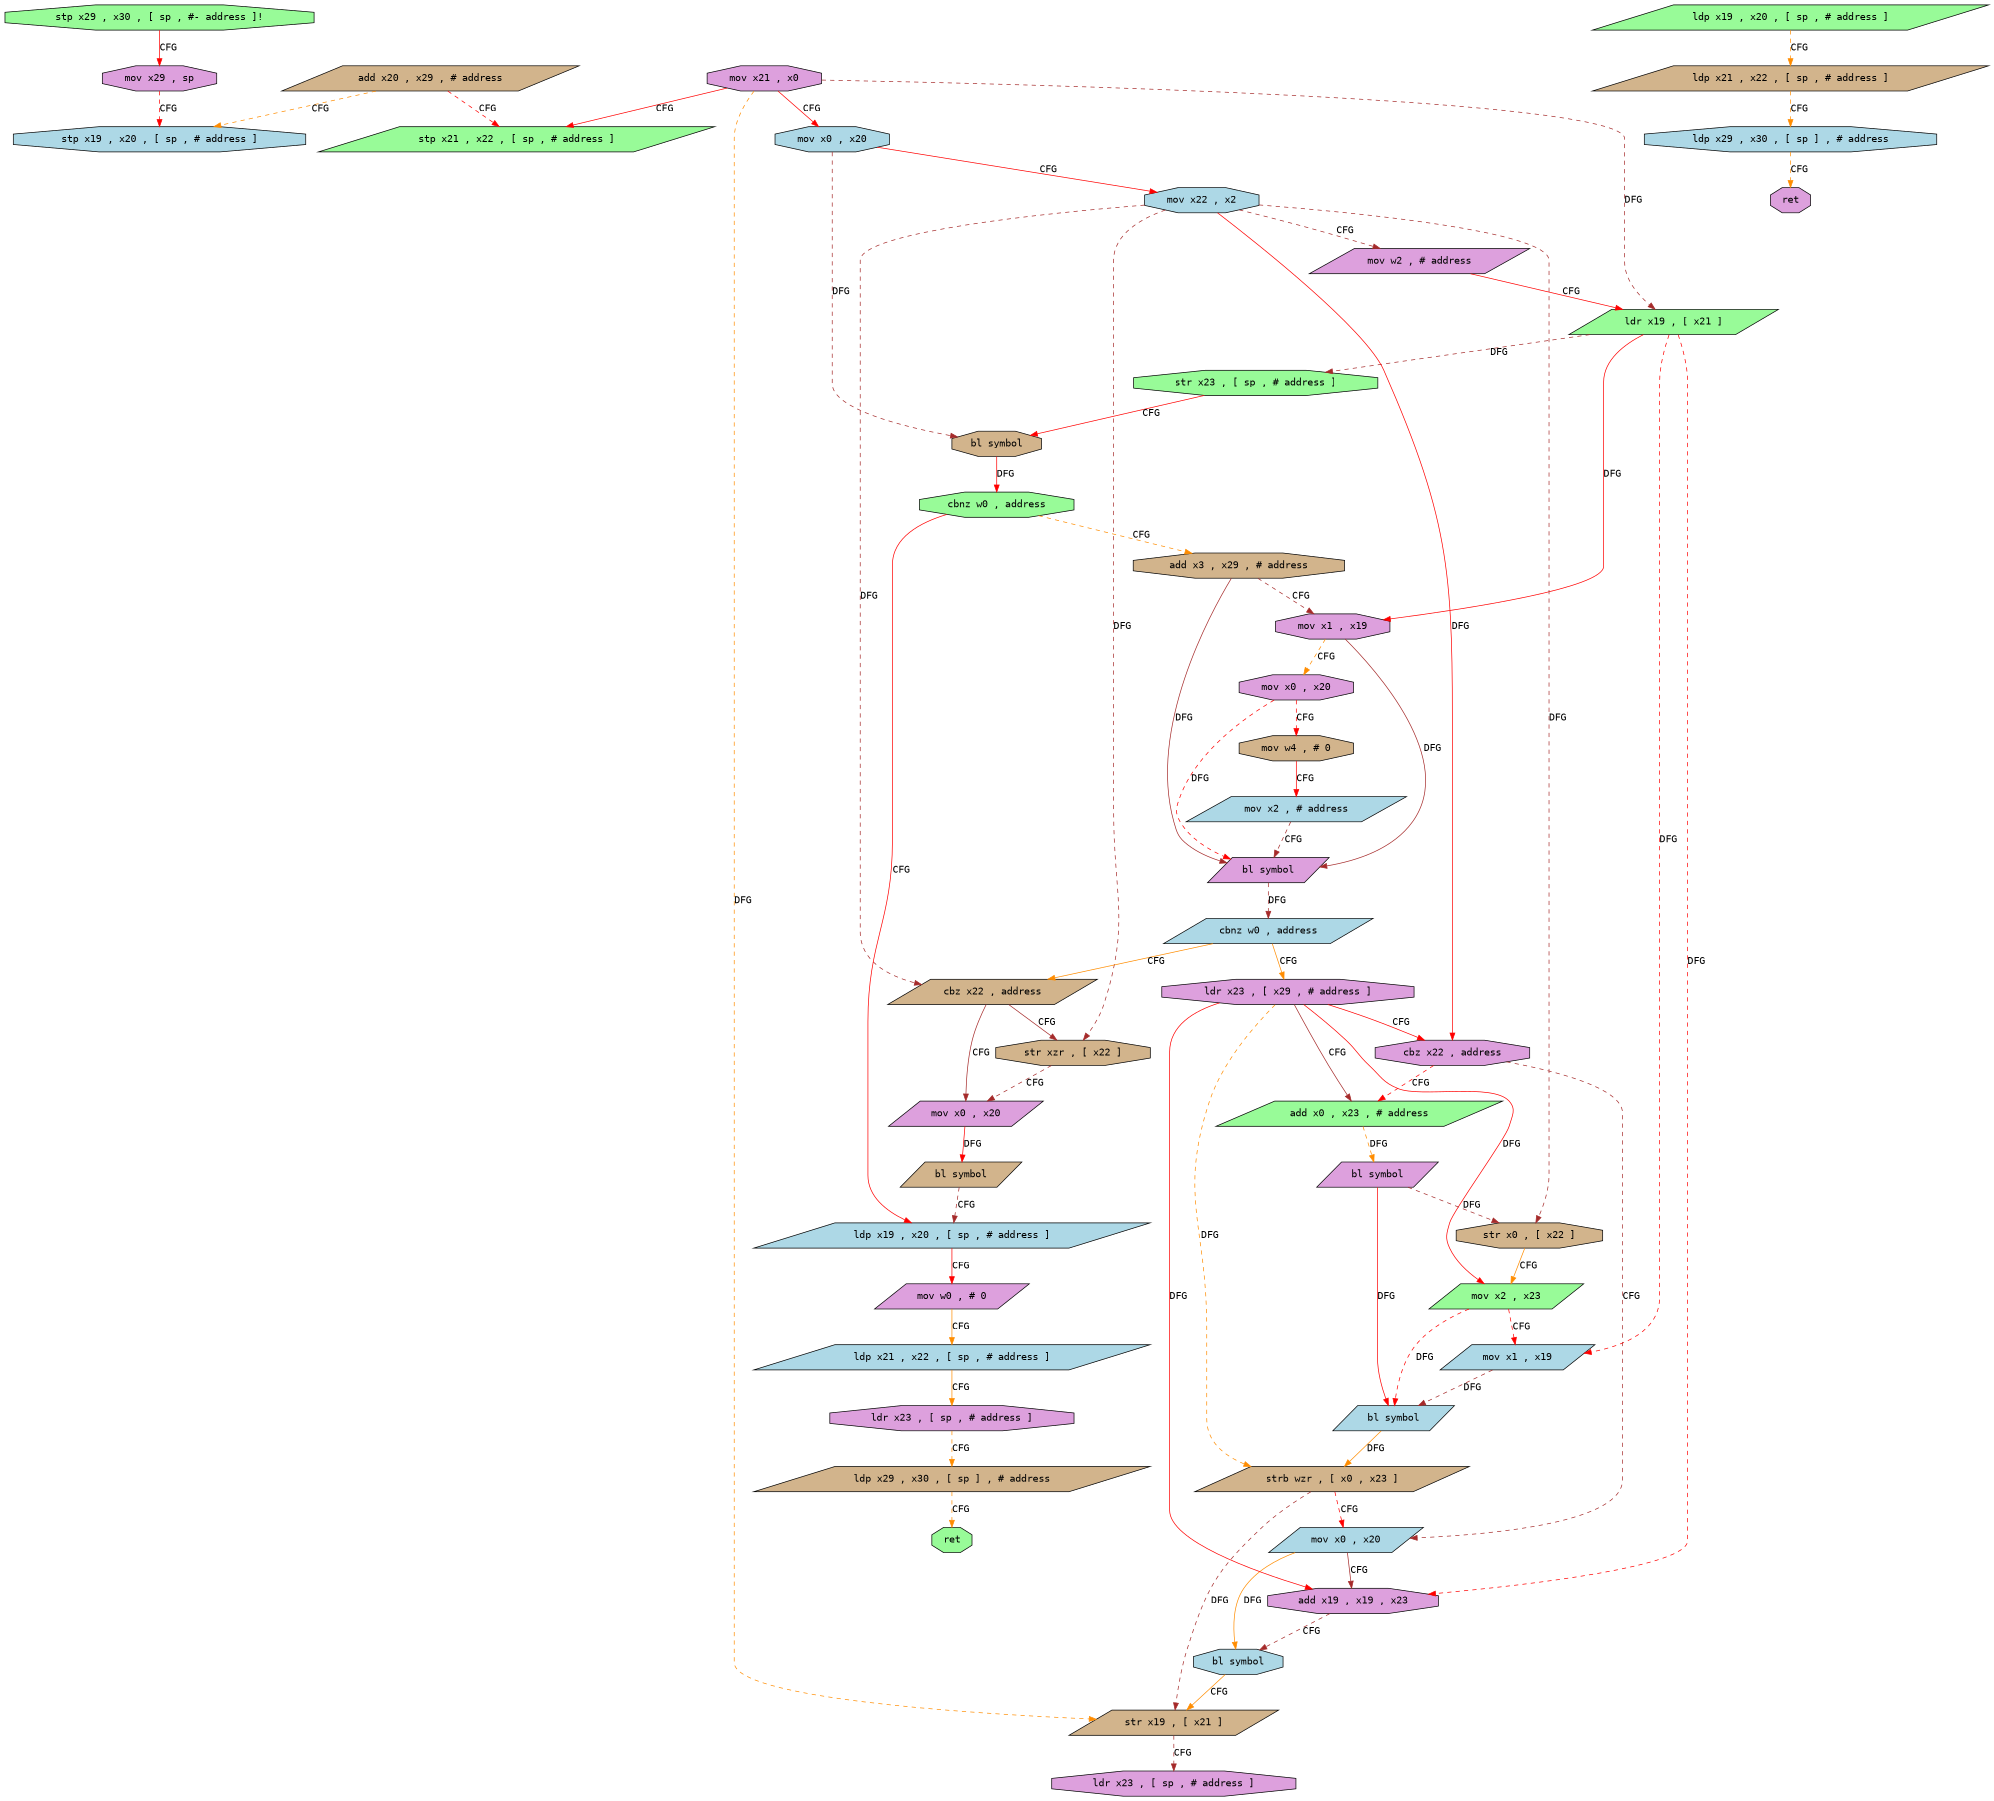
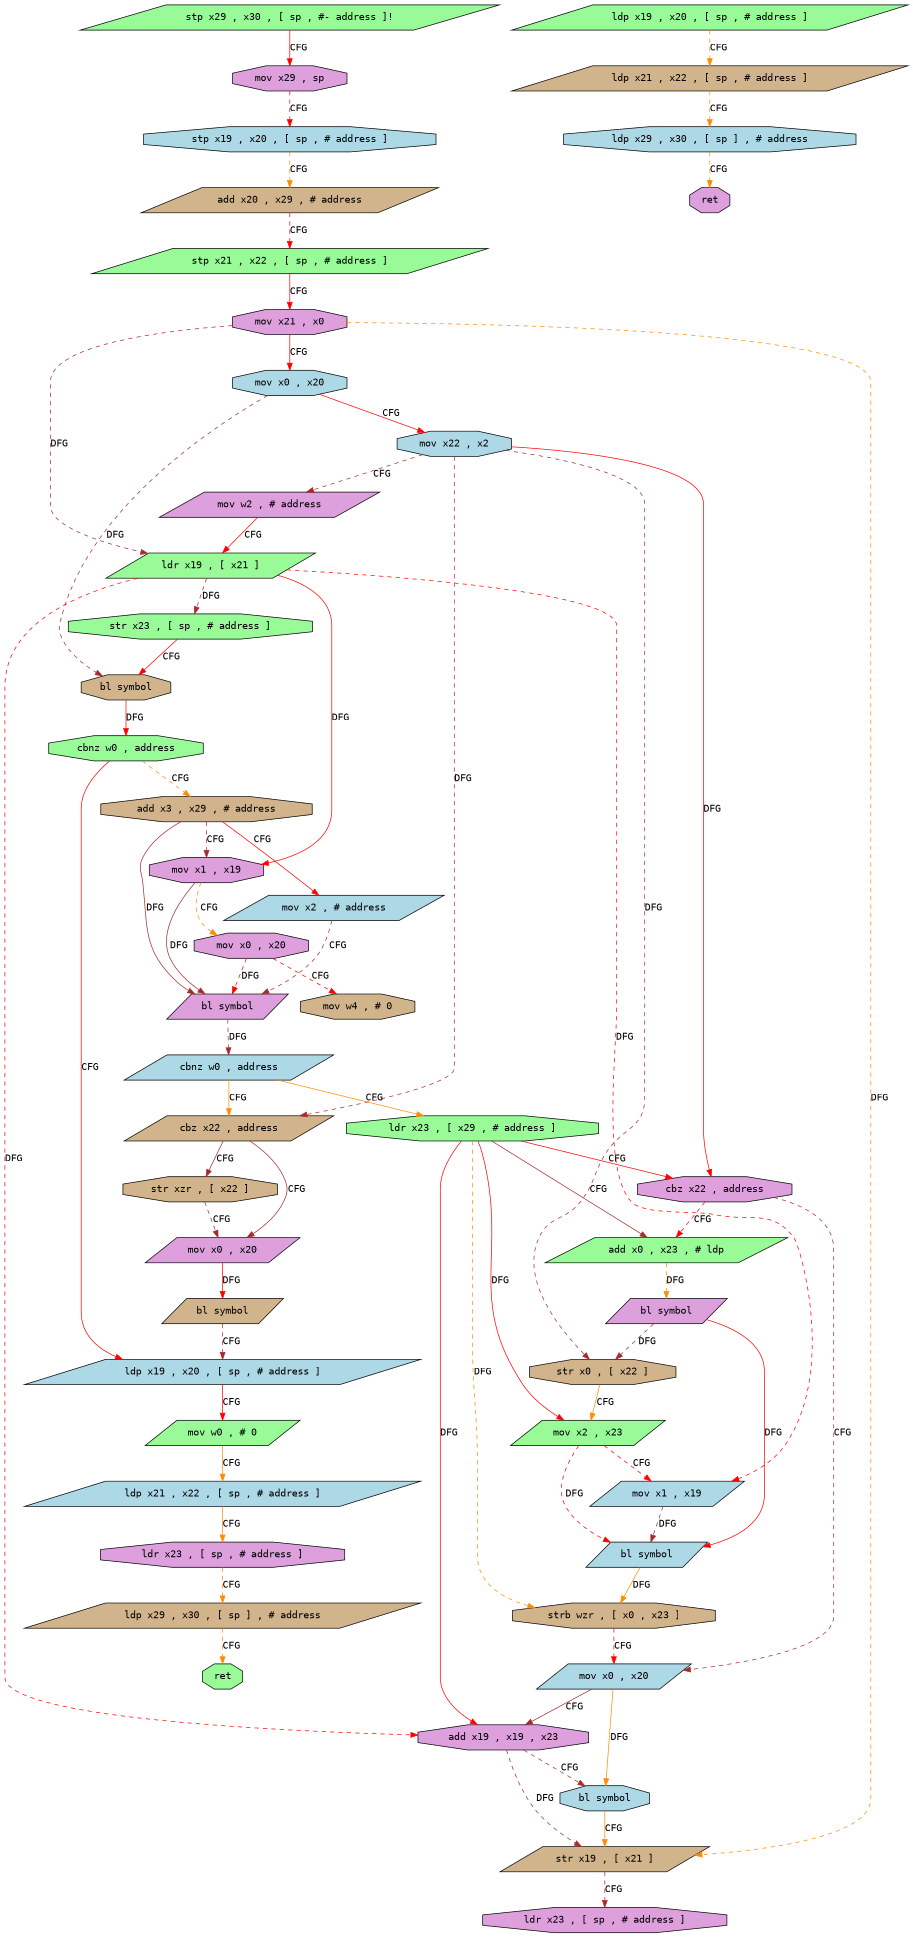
(160, 18) -> (290, 18)
(650, 107) -> (290, 288)
(298, 108) -> (290, 166)
(1114, 612) -> none
(1296, 775) -> (268, 856)
(1288, 992) -> (472, 1128)
(1359, 1114) -> (666, 1250)
(952, 1296) -> (223, 1433)
(1332, 1479) -> (614, 1616)
(1216, 1580) -> (531, 1804)
